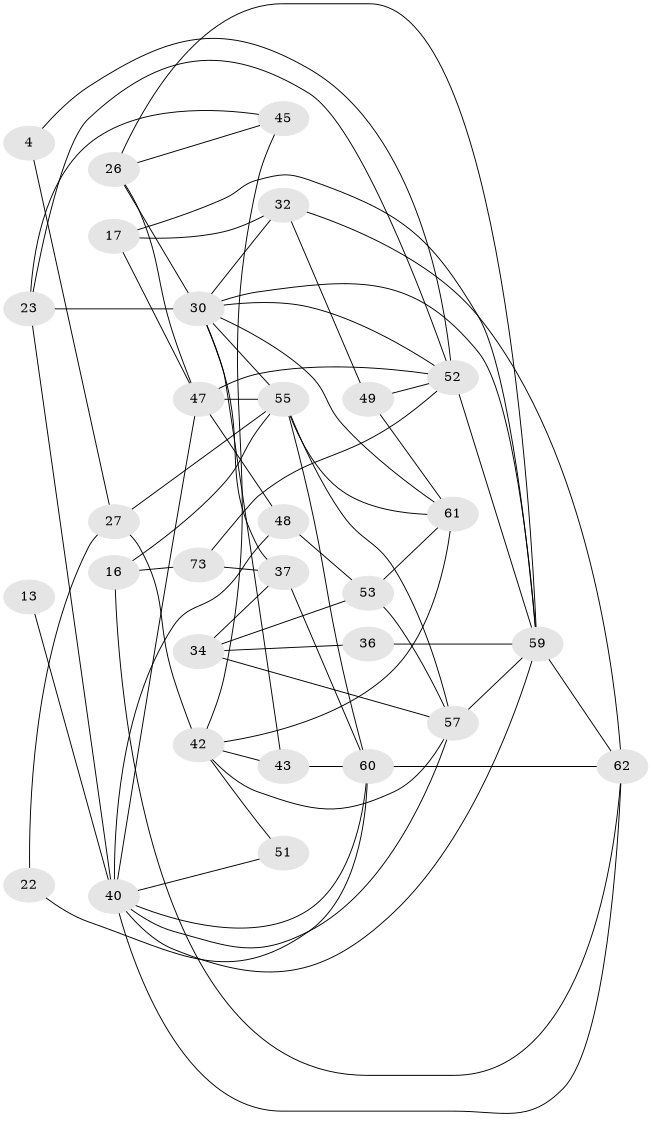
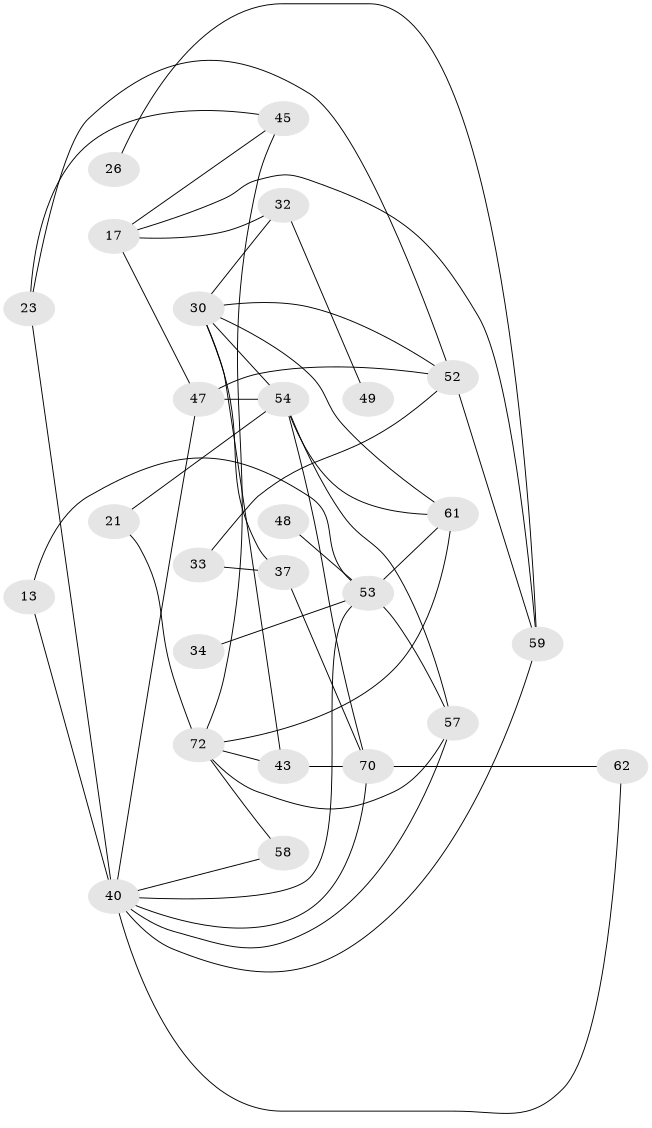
(29, 143) -> none
(199, 144) -> (199, 177)
(159, 245) -> none
(160, 283) -> none
(114, 309) -> none
(479, 353) -> none
(411, 388) -> none
(283, 399) -> (283, 399)
(544, 427) -> none
(411, 457) -> none
none -> (175, 461)
(247, 470) -> none
(114, 522) -> (114, 522)
(199, 565) -> (199, 565)
(114, 573) -> none
(241, 612) -> none
(368, 644) -> none
(495, 684) -> none
(326, 687) -> none
(141, 694) -> (328, 829)
(580, 705) -> none
(199, 745) -> (199, 745)
(368, 767) -> (368, 767)
(283, 853) -> (283, 853)
(29, 885) -> none
